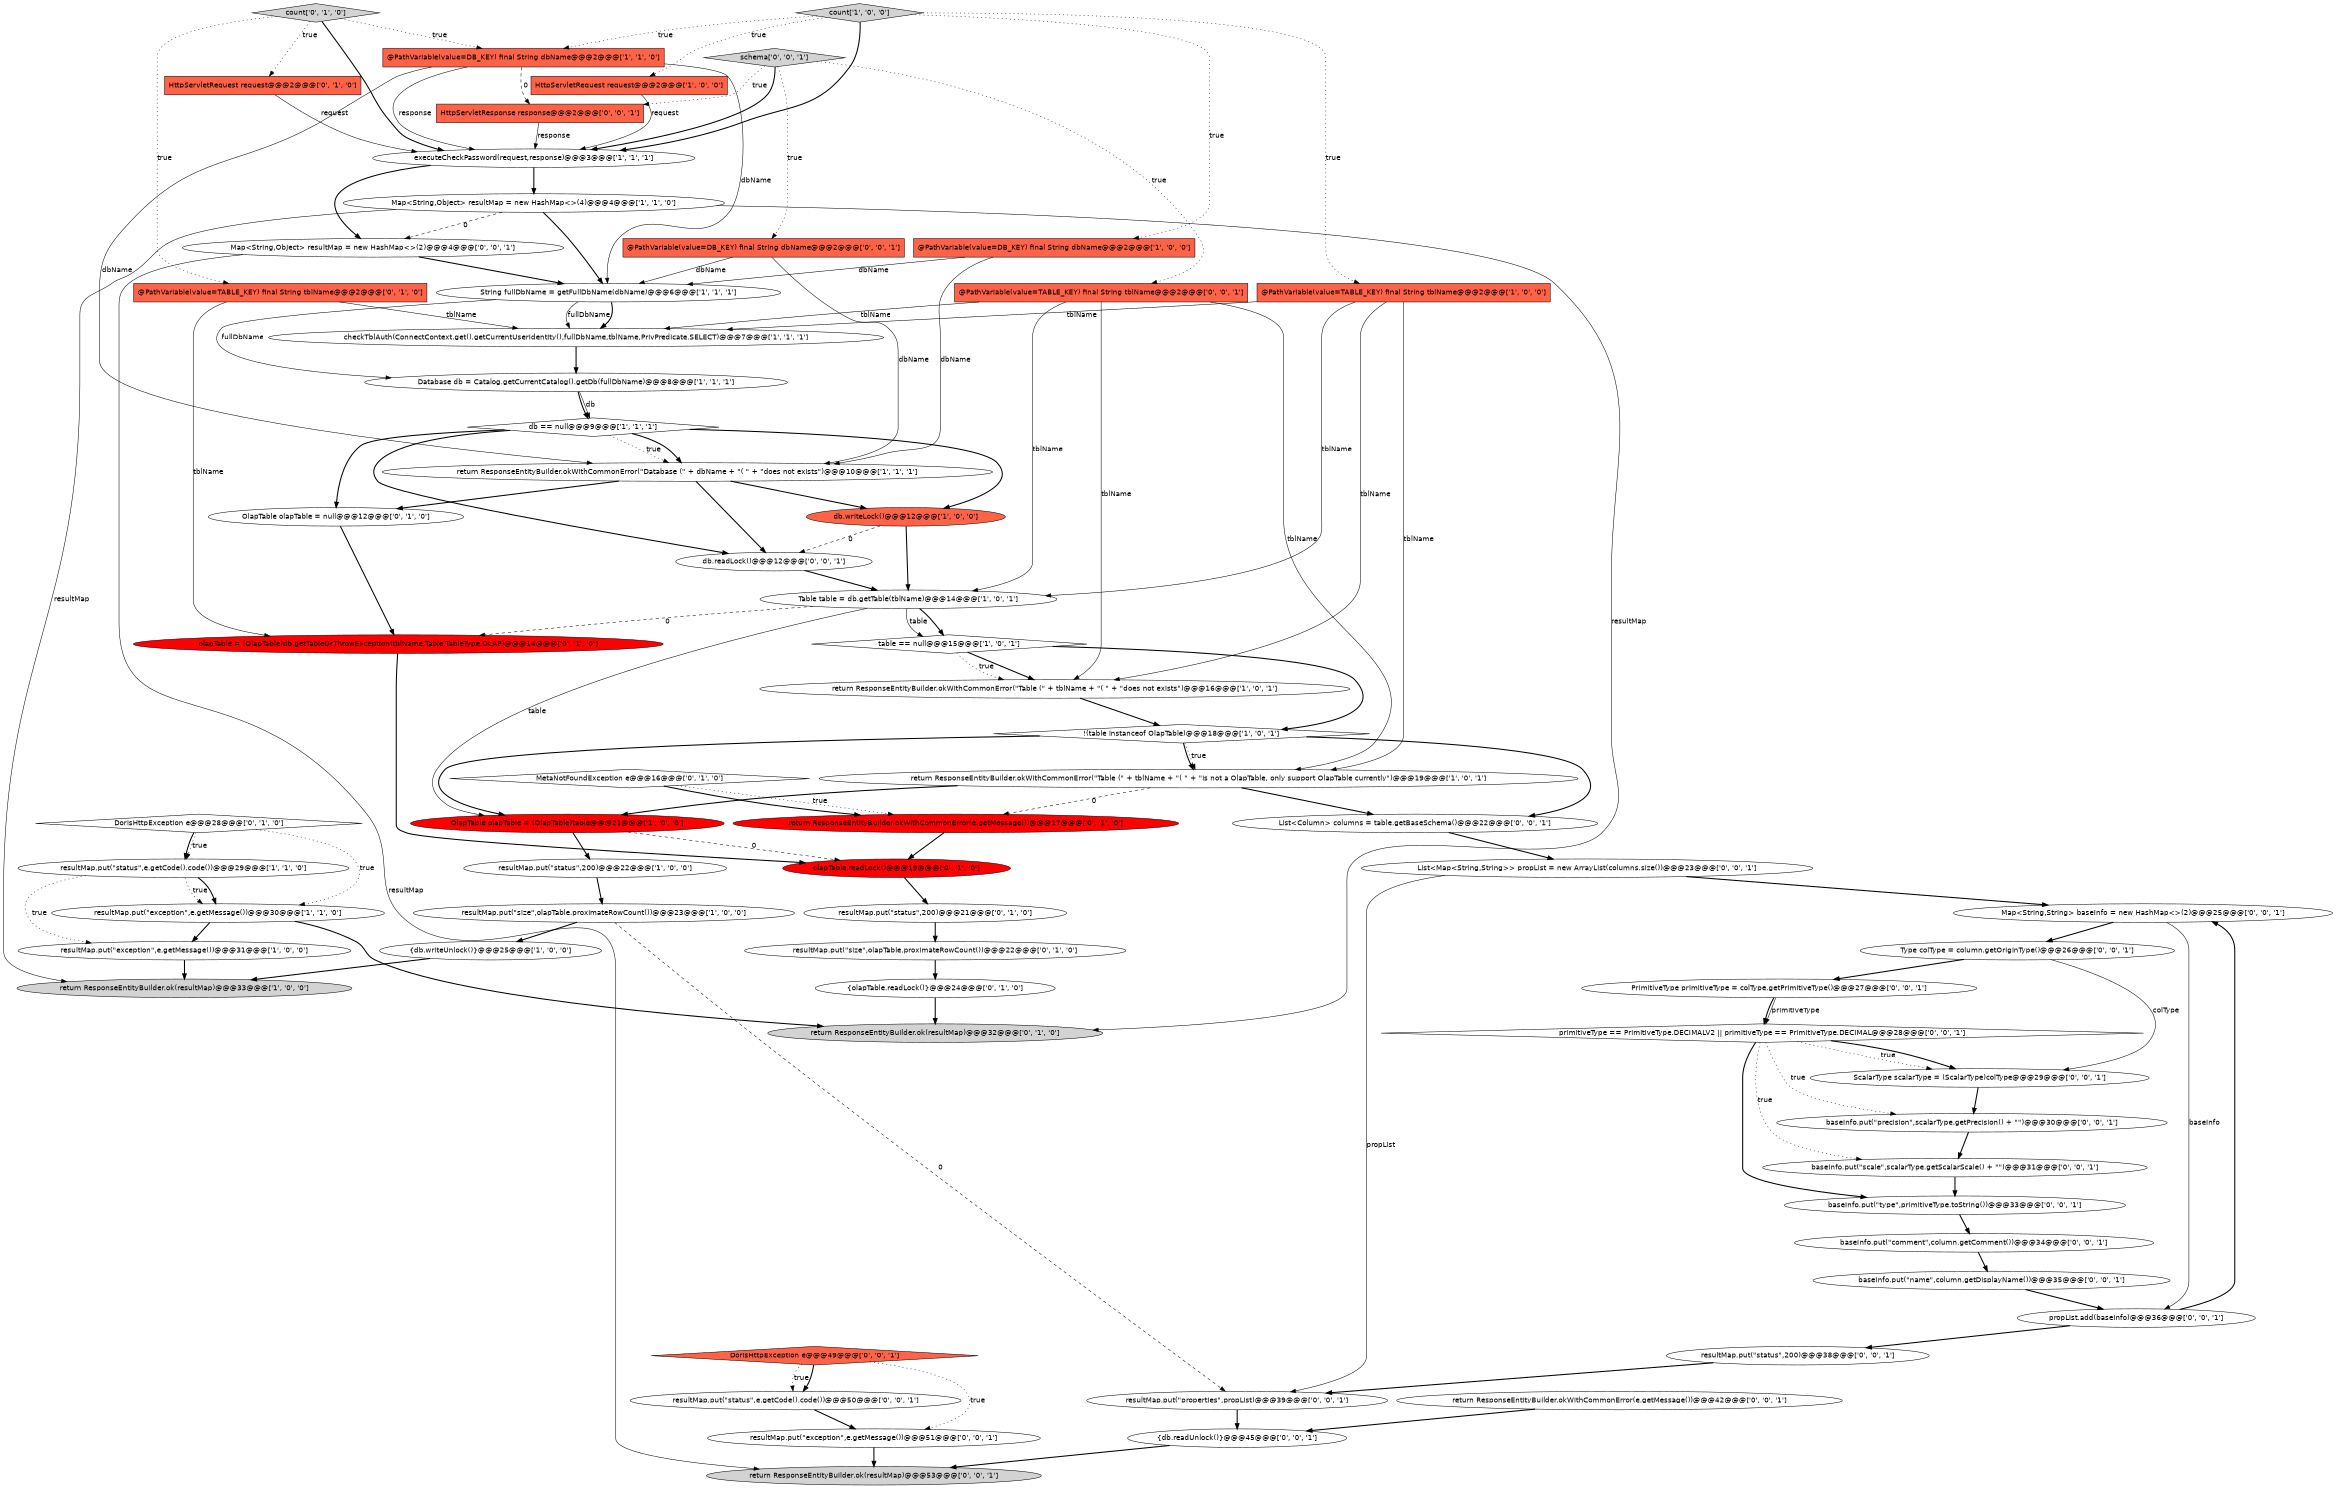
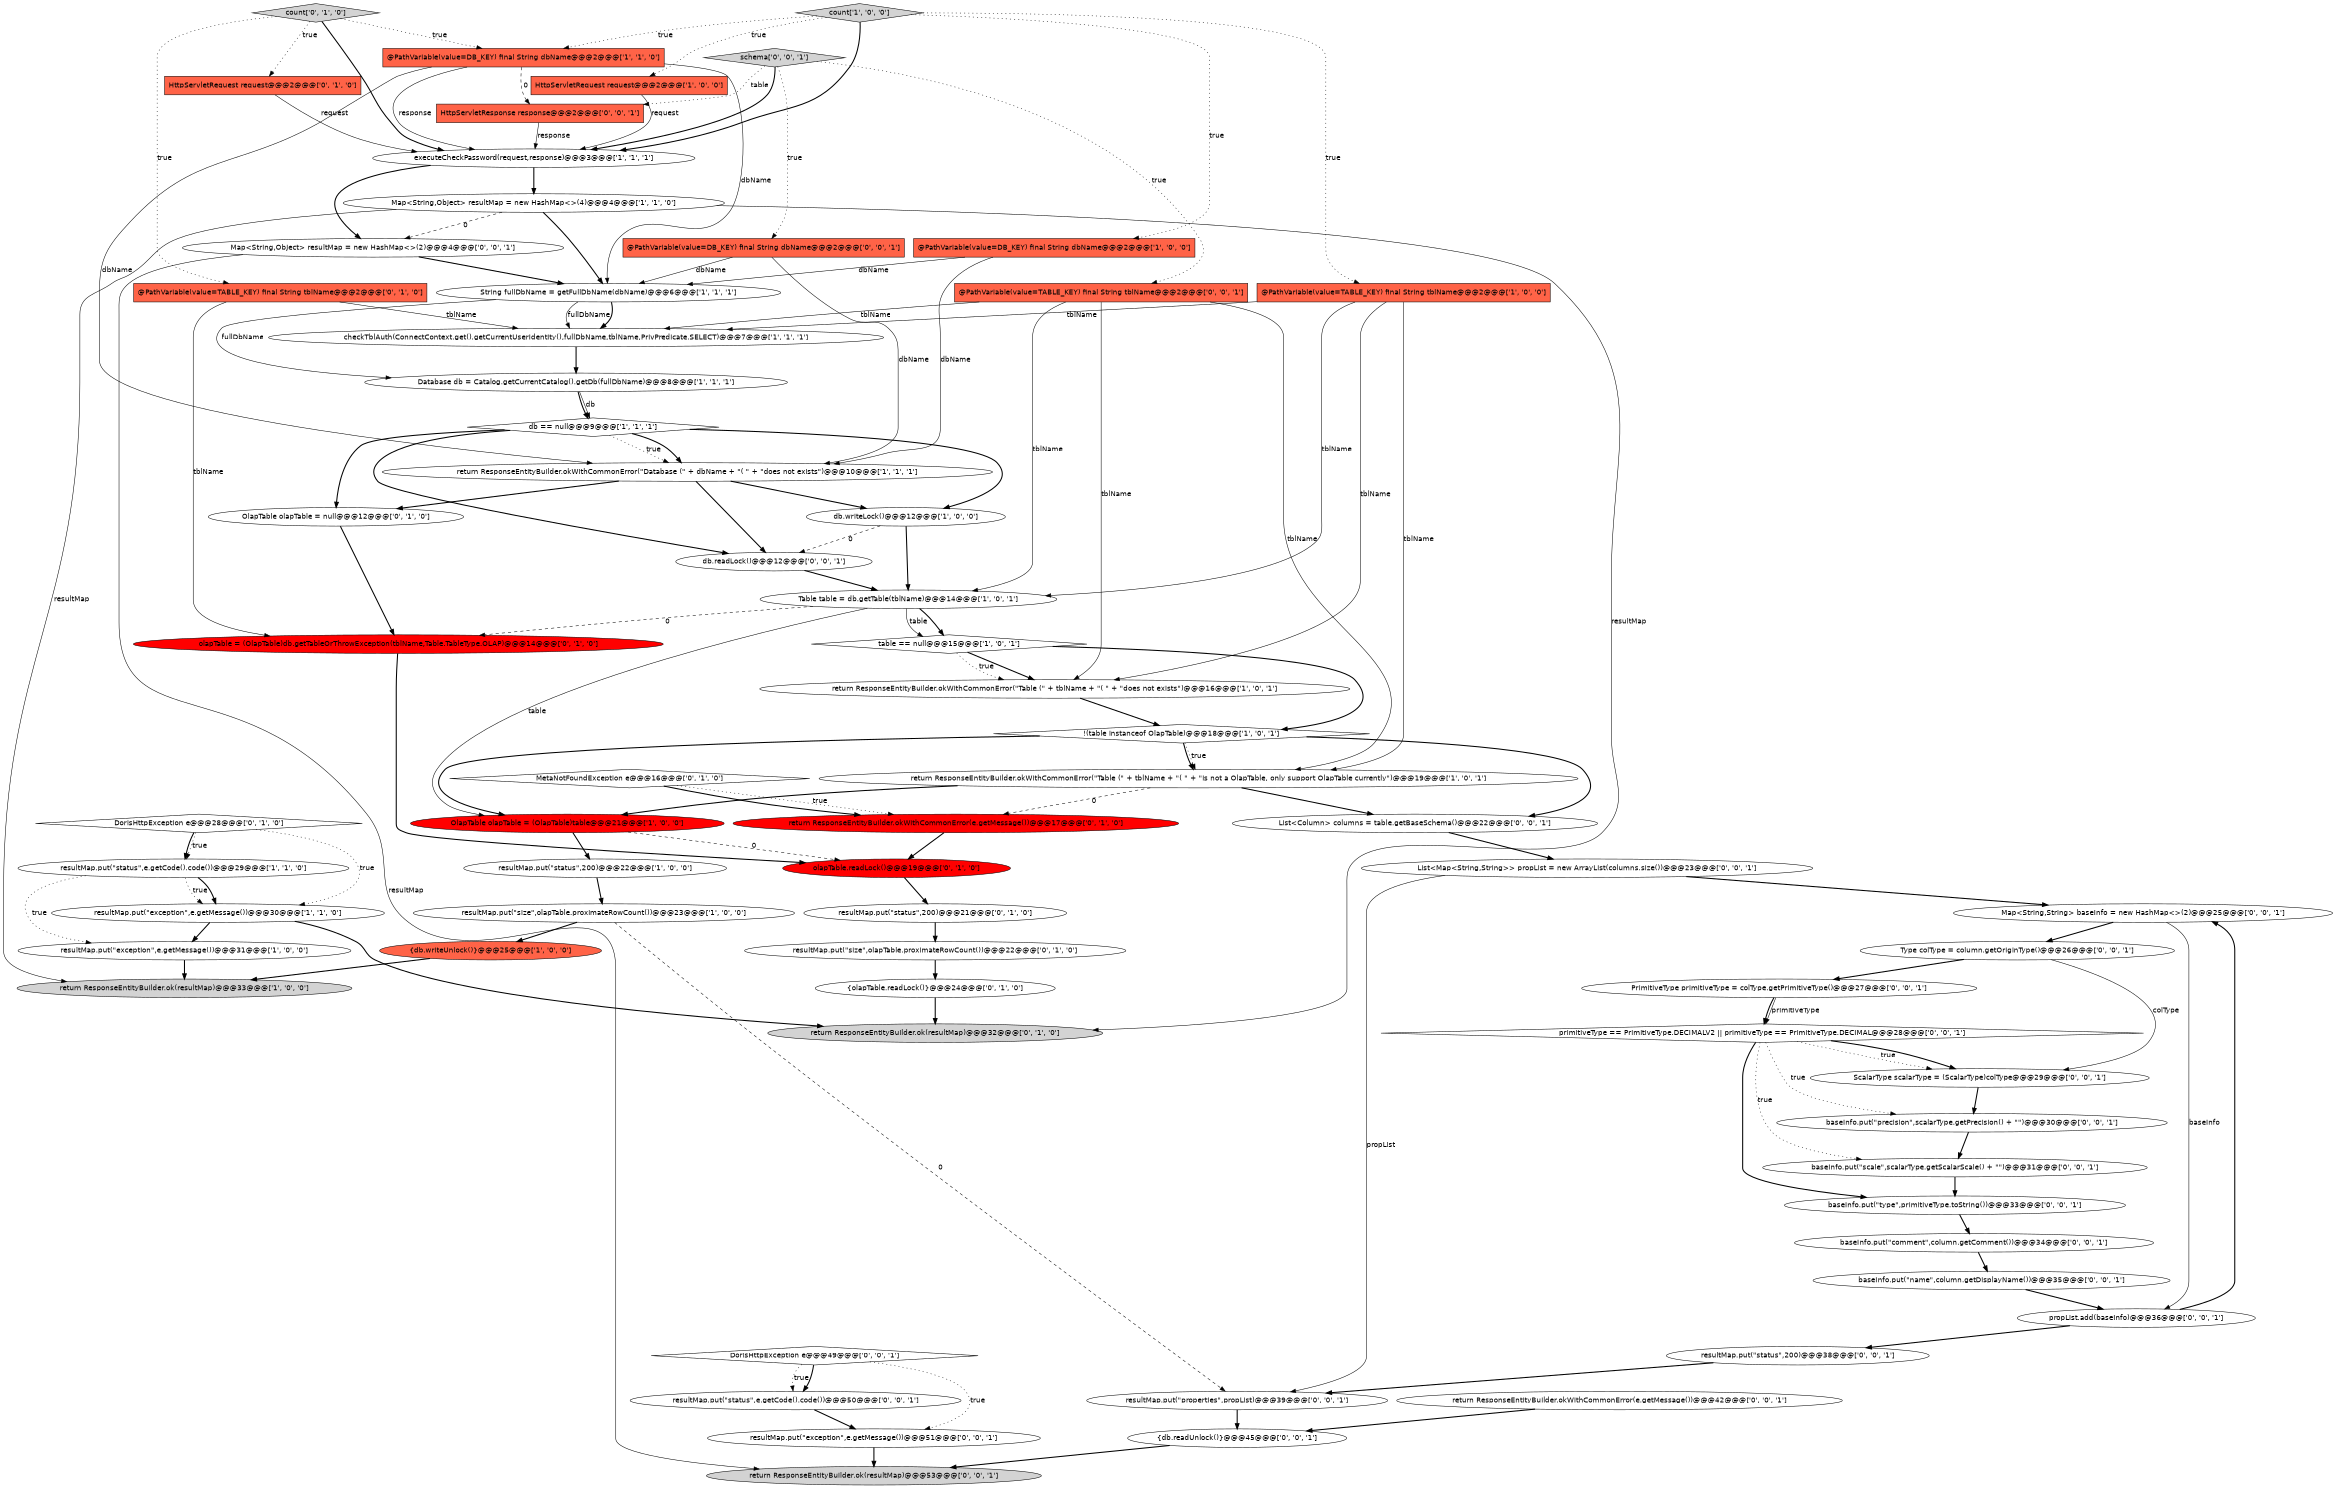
(760, 86) -> (760, 86)
(906, 517) -> (906, 517)
(491, 951) -> (491, 951)
(815, 1356) -> (815, 1356)
